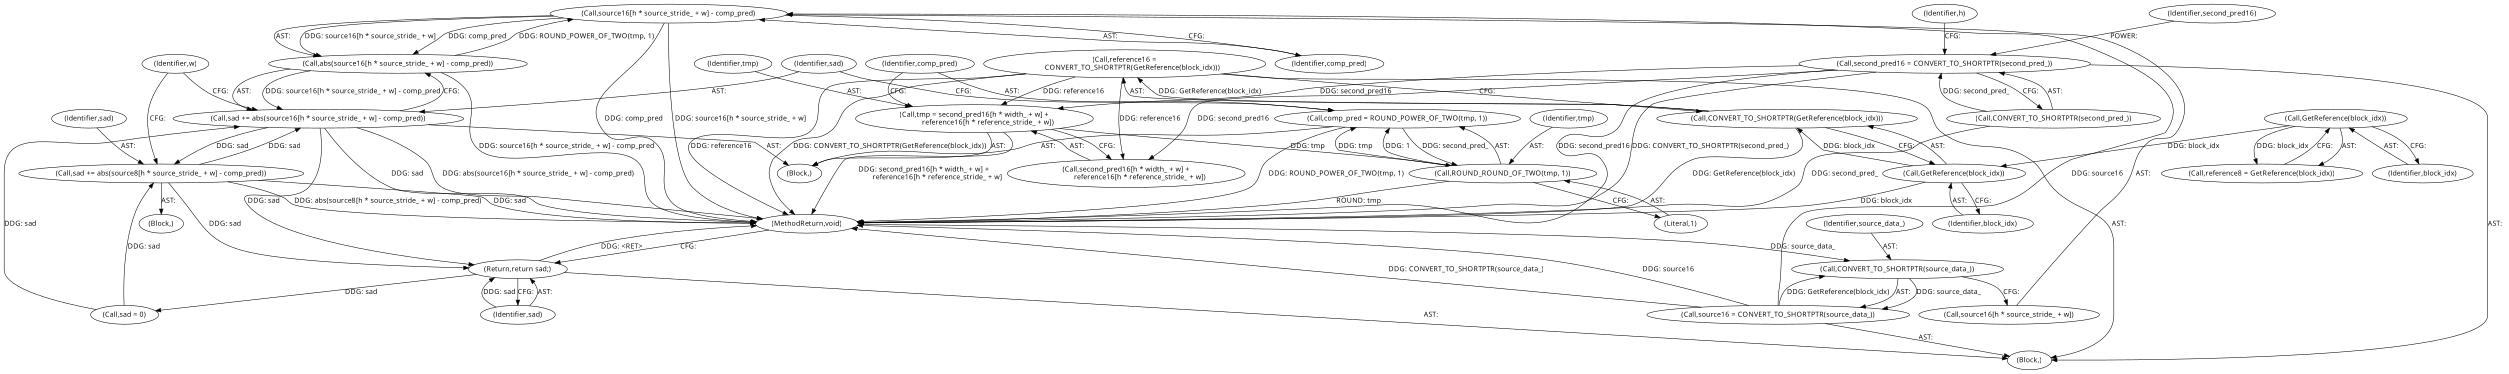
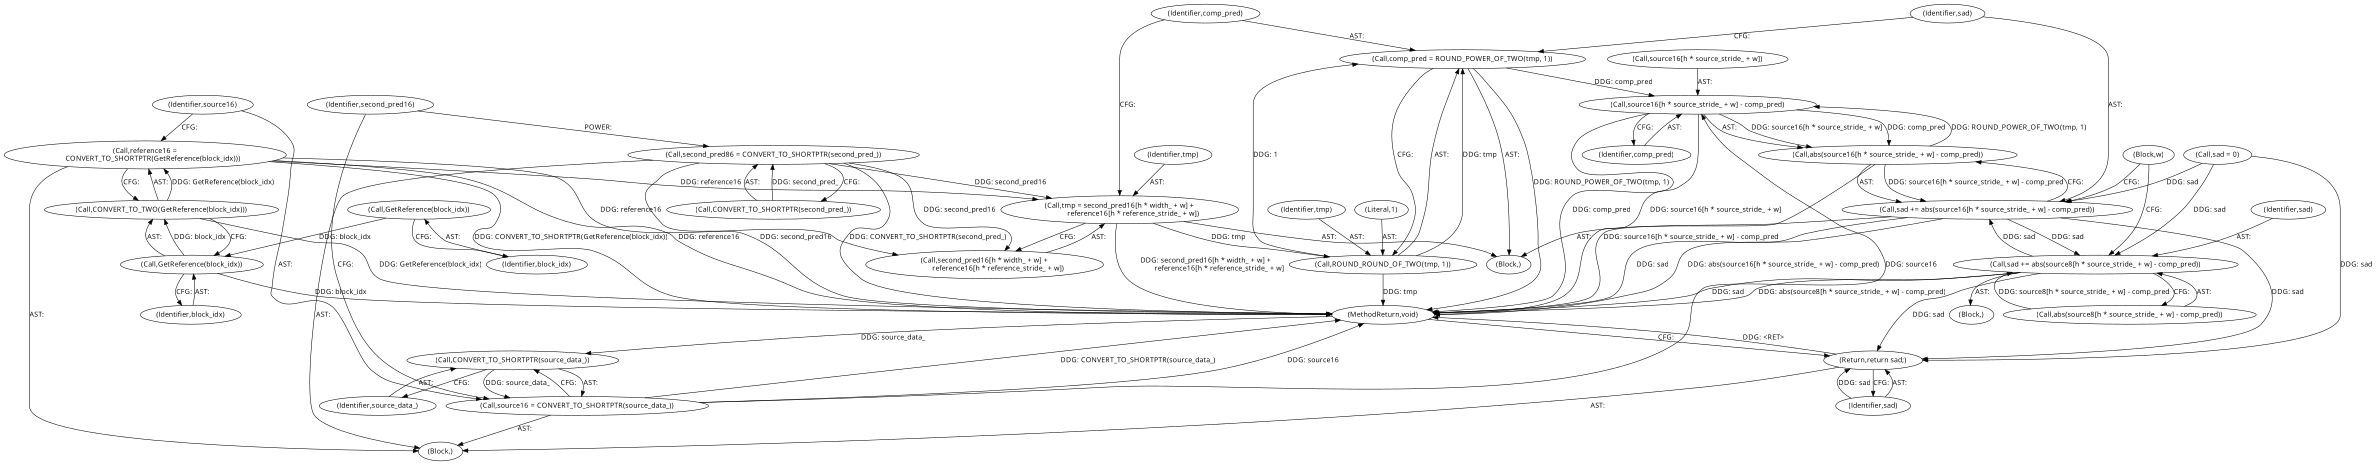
(1945, 14) -> none
(175, 64) -> (2149, 155)
(1945, 64) -> (774, 155)
none -> (1578, 81)
none -> (203, 105)
(1787, 119) -> (161, 210)
(1455, 146) -> (1406, 155)
(2262, 173) -> none
(1597, 200) -> none
(1359, 201) -> (1400, 292)
(1641, 206) -> none
(1987, 283) -> (447, 383)
(319, 292) -> (2248, 347)
(1838, 292) -> (570, 383)
none -> (343, 294)
none -> (2130, 315)
